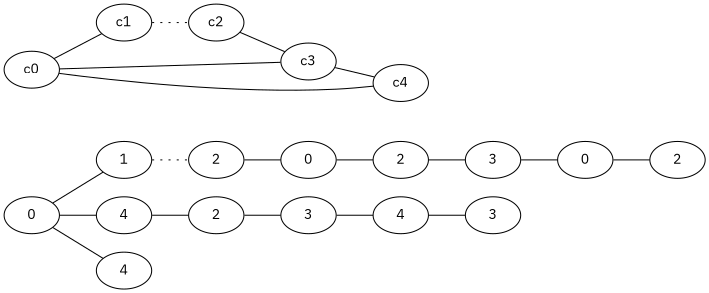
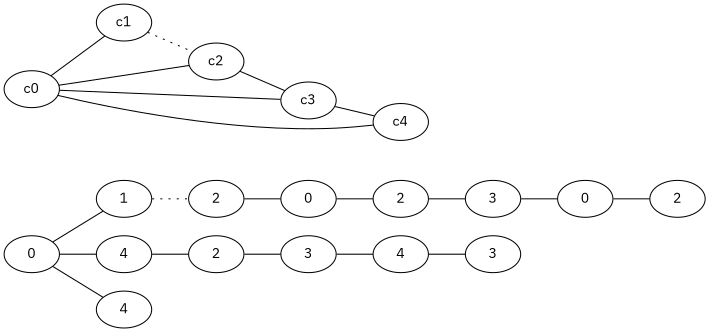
none -> (124, 75)
